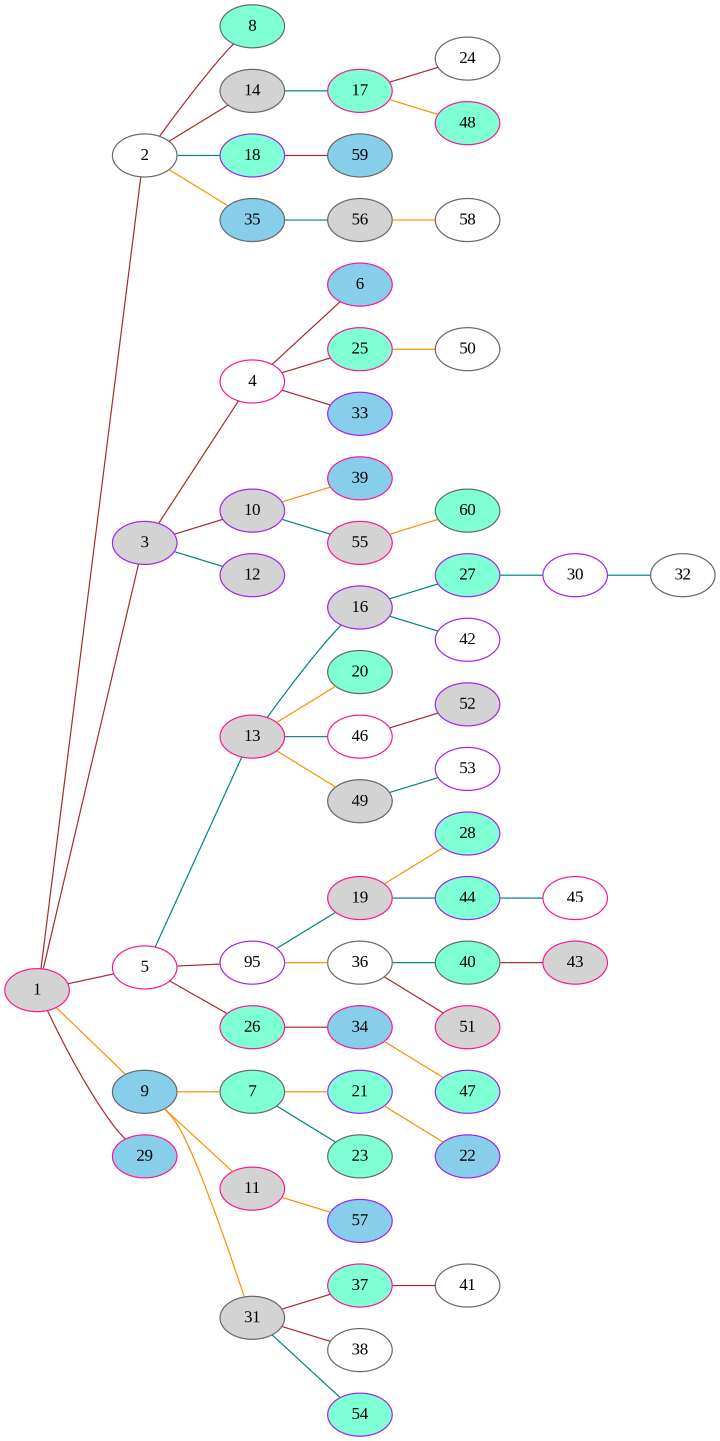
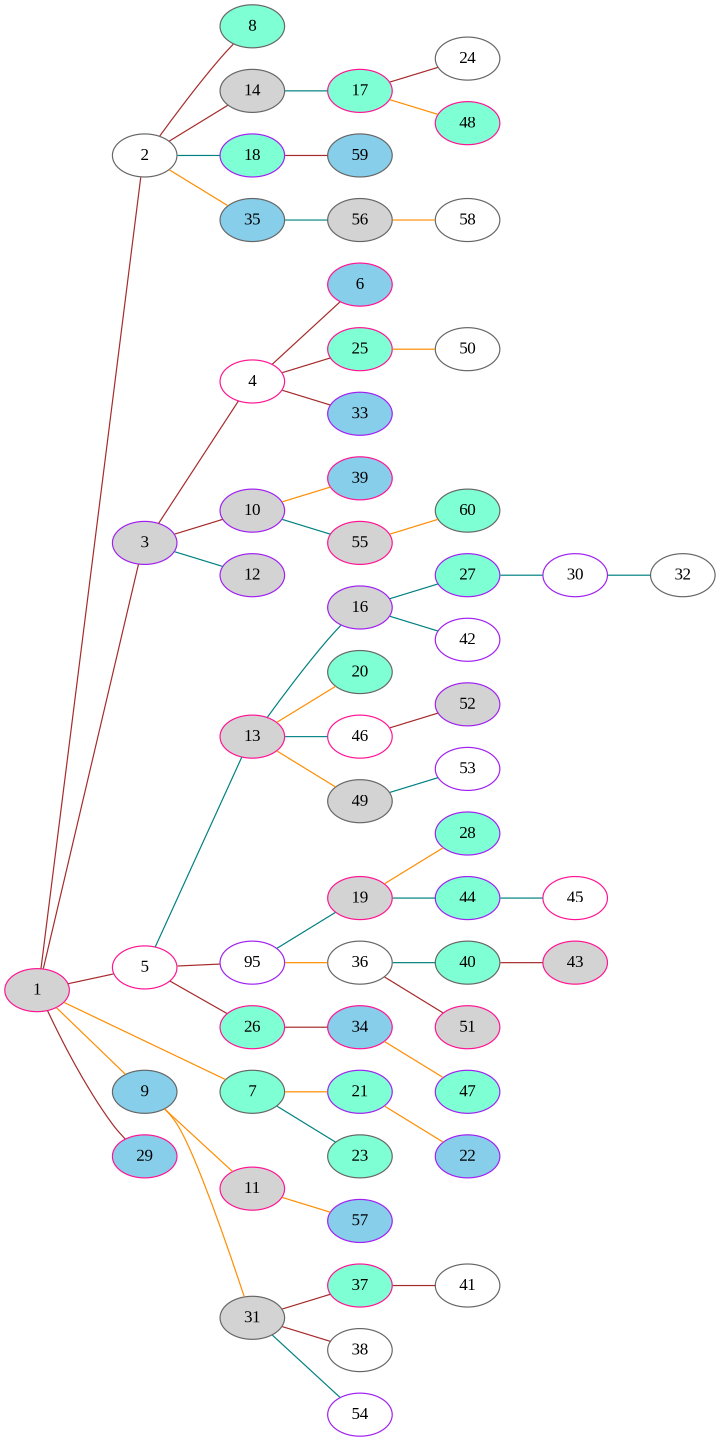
(199, 1092) -> (145, 1041)
(360, 1415) -> (360, 1415)
